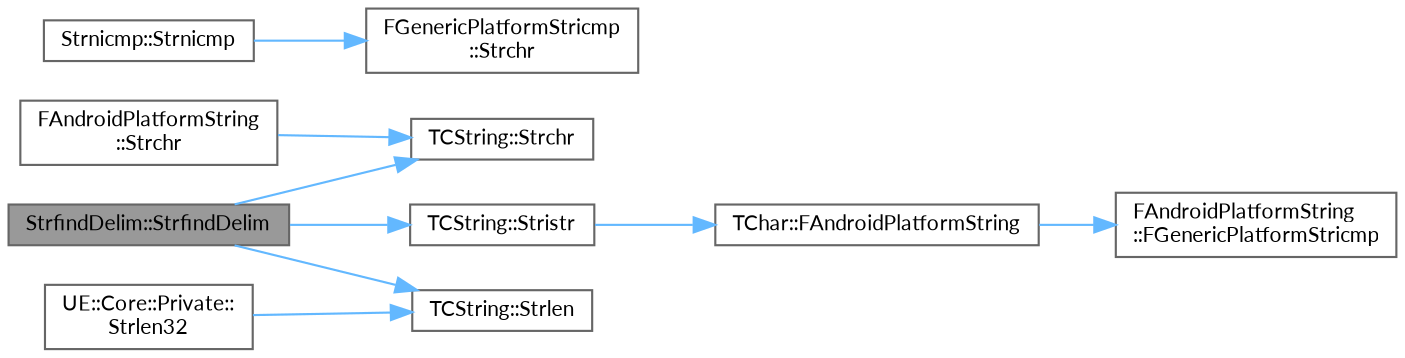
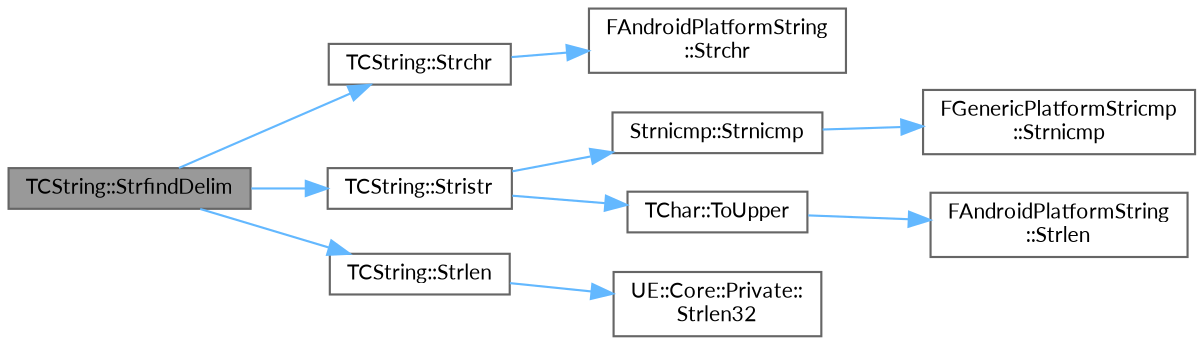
(502, 41) -> (1059, 122)
(334, 136) -> (539, 55)
none -> (551, 164)
(149, 225) -> (130, 188)
(877, 225) -> (717, 212)
(1256, 225) -> (1059, 225)
(322, 314) -> (551, 287)
